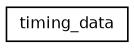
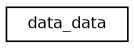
(67, 24) -> (67, 24)
